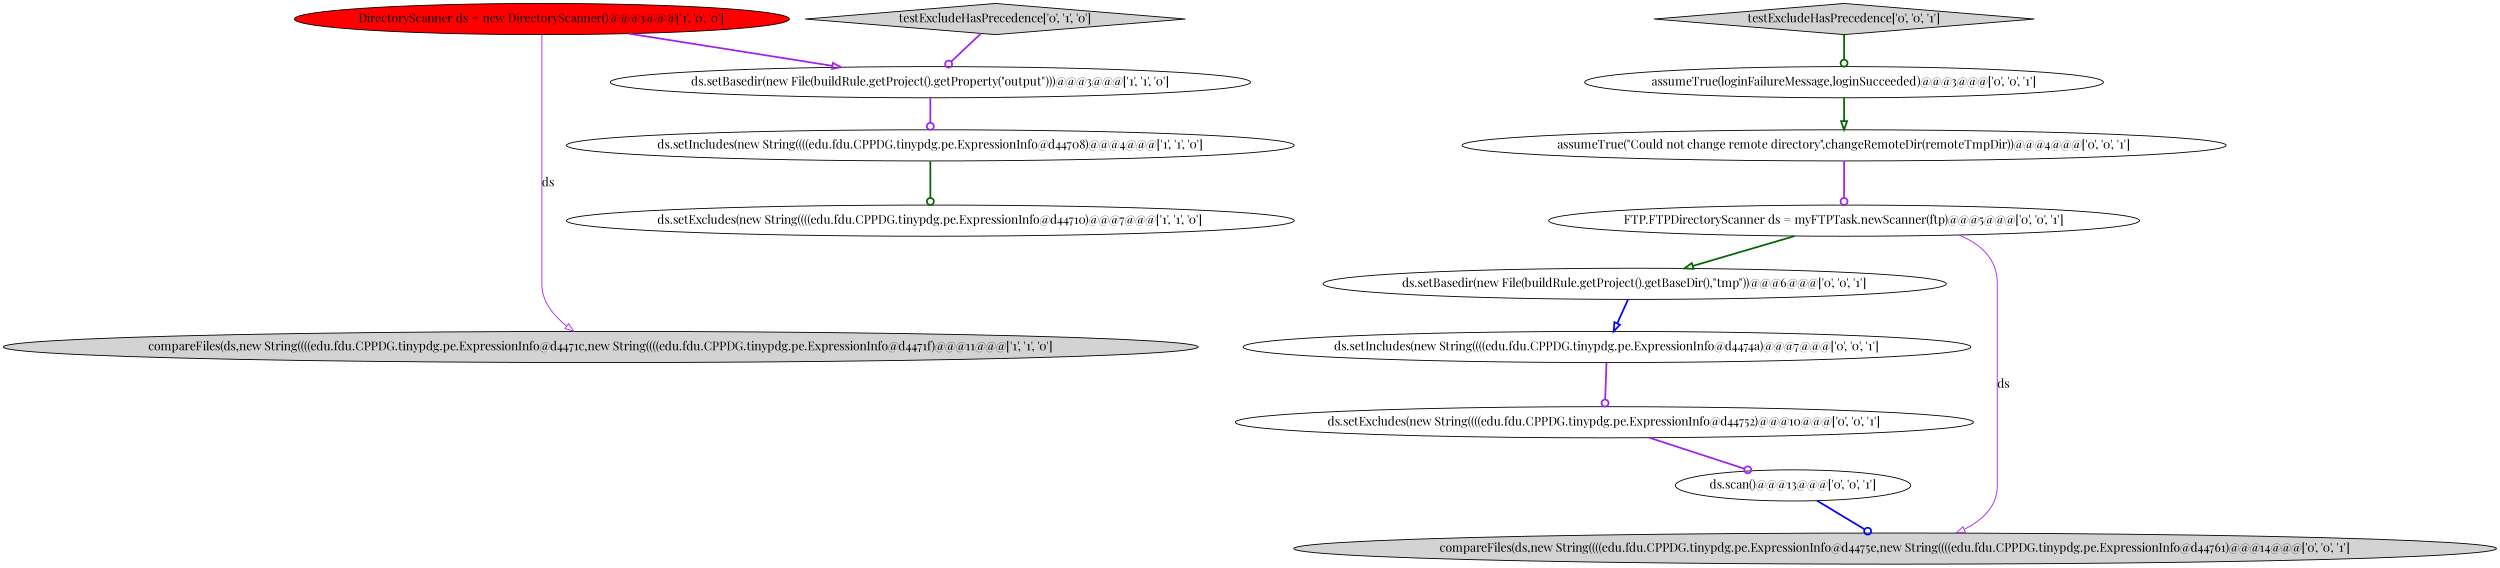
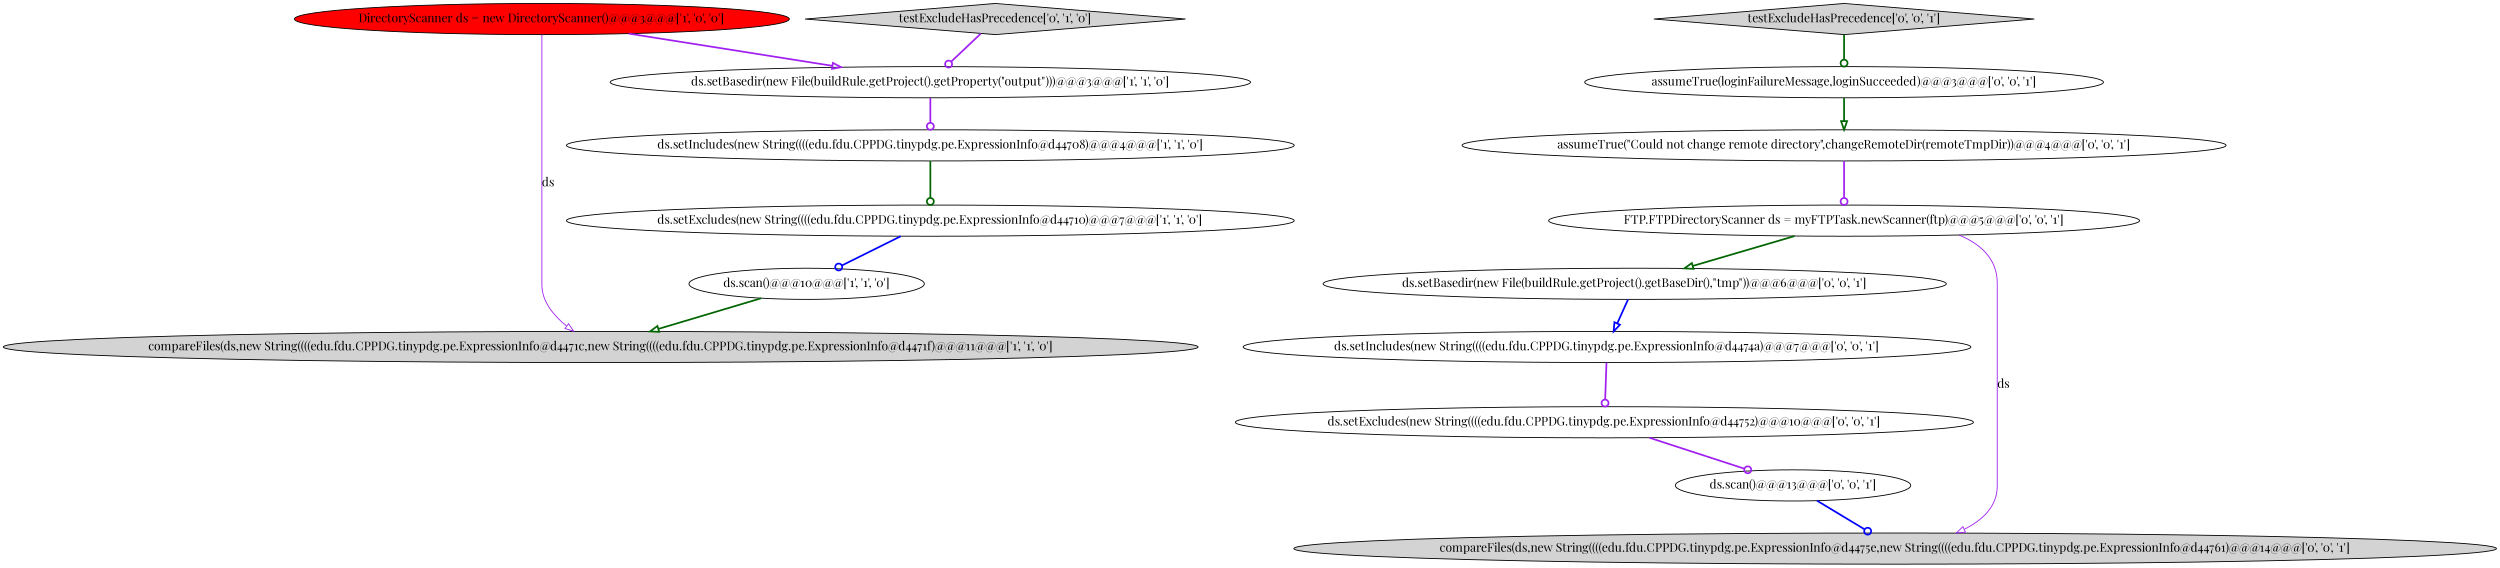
none -> (807, 284)
